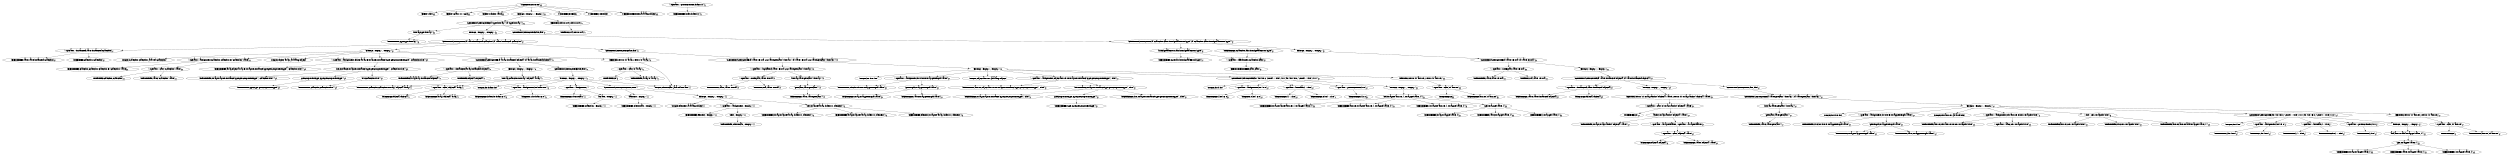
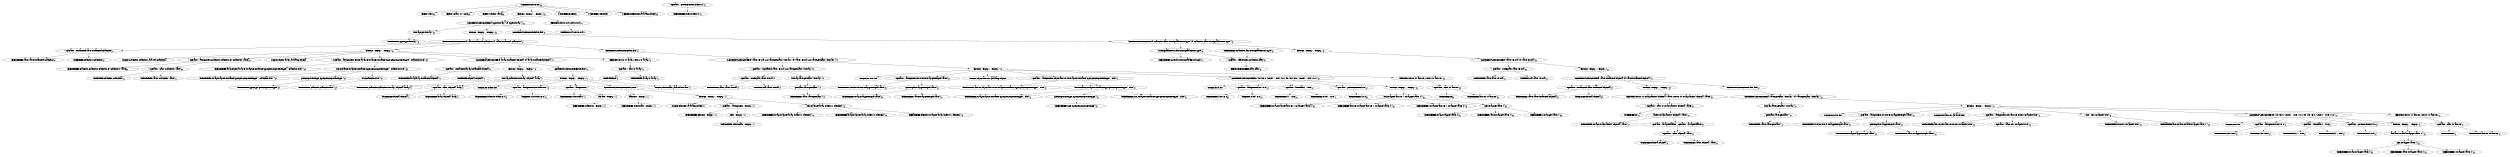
(657, 70) -> (630, 64)
(2068, 124) -> none
